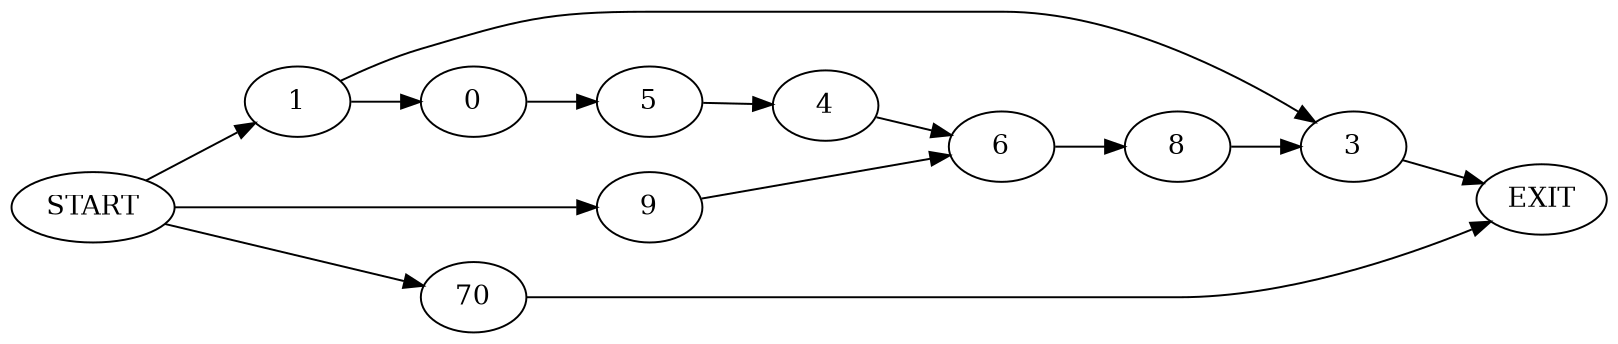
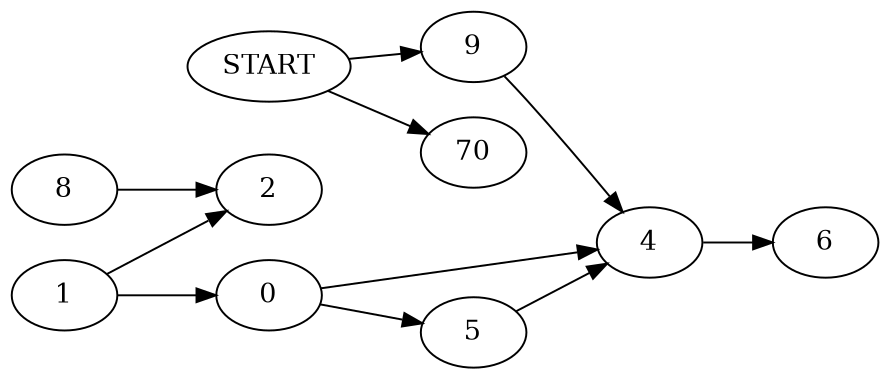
(1080, 147) -> none
(1354, 147) -> (269, 190)
(192, 156) -> none
(816, 179) -> (558, 135)
(1542, 199) -> none
none -> (449, 270)
